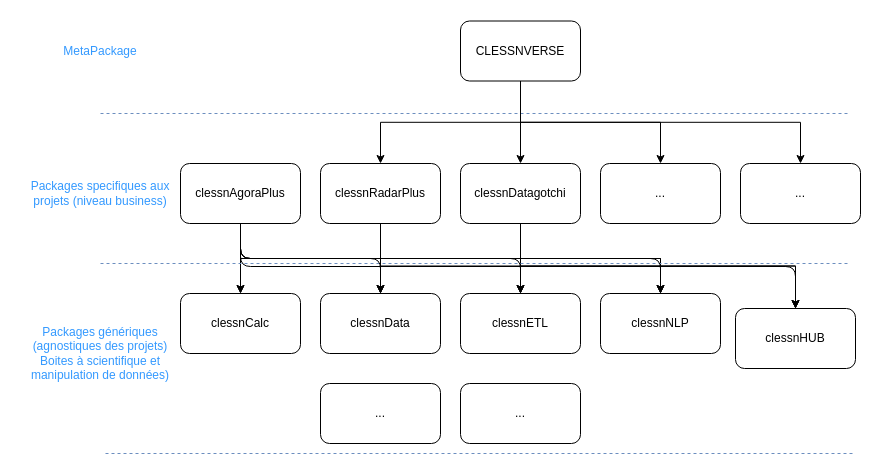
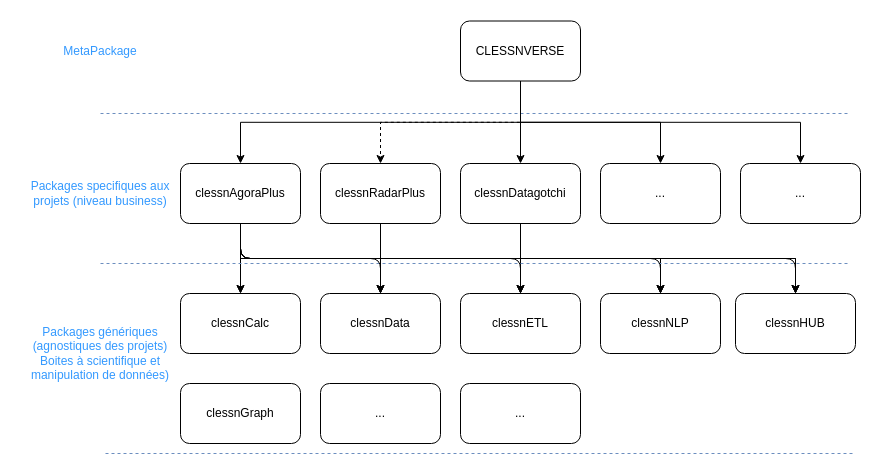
none -> (293, 122)
(381, 141) -> (381, 141)
(796, 339) -> (796, 324)
none -> (241, 414)
